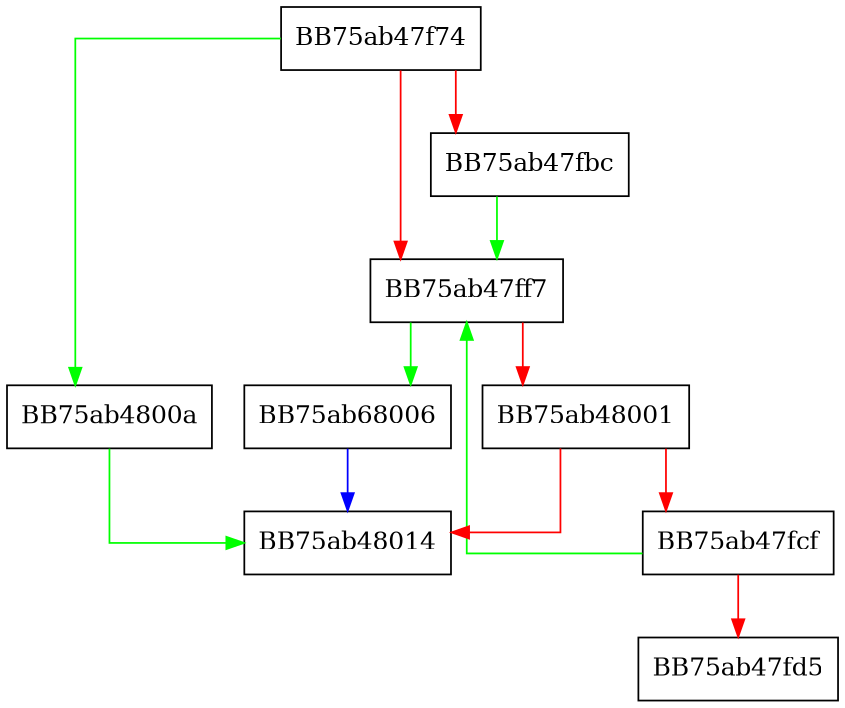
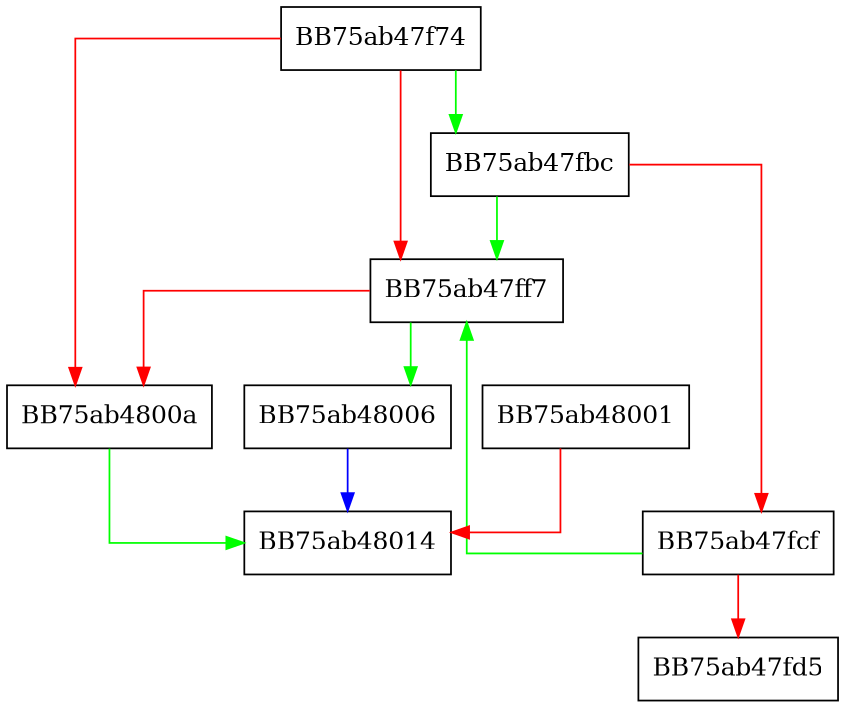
(456, 93) -> (456, 93)
(75, 100) -> (75, 100)
(523, 345) -> (218, 291)
(348, 417) -> (348, 417)
(666, 471) -> (761, 263)
